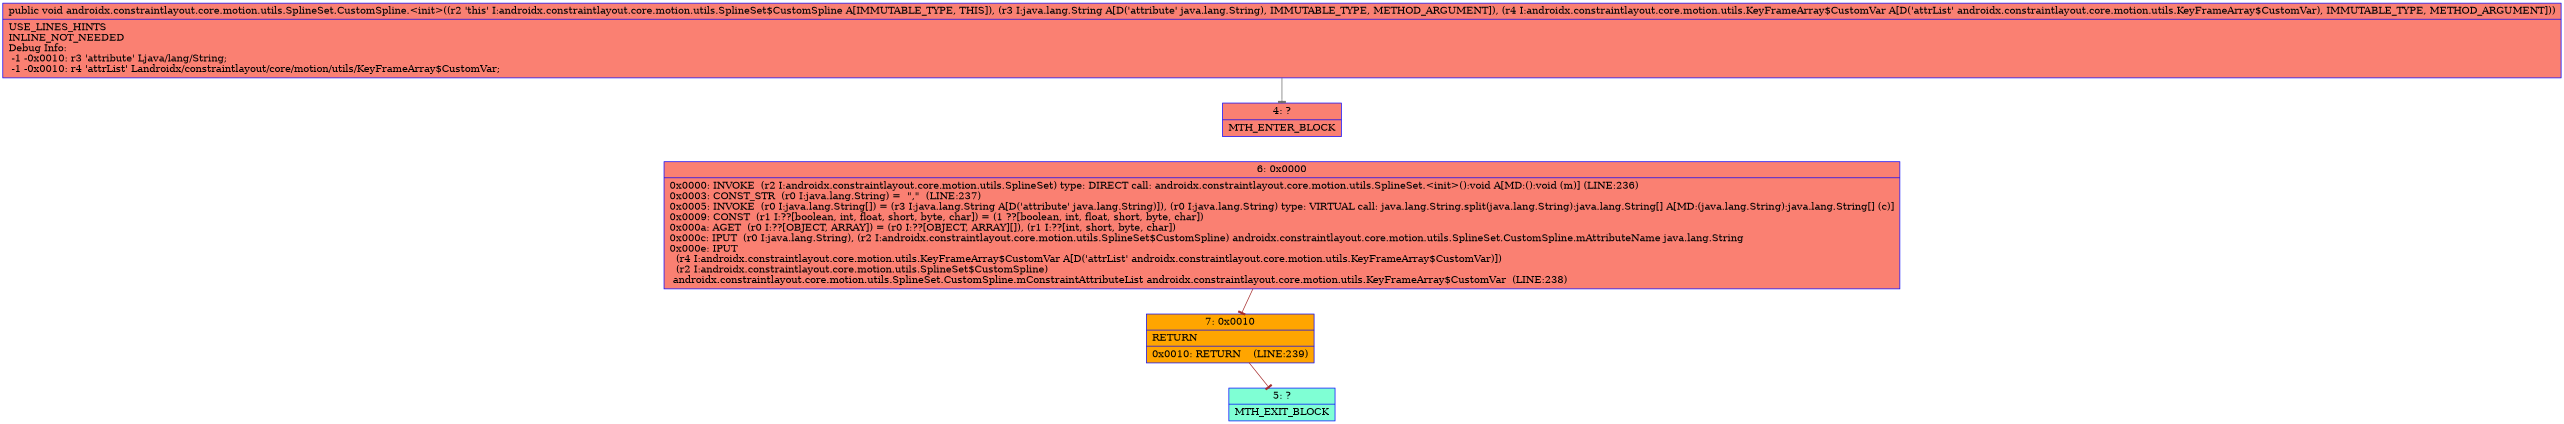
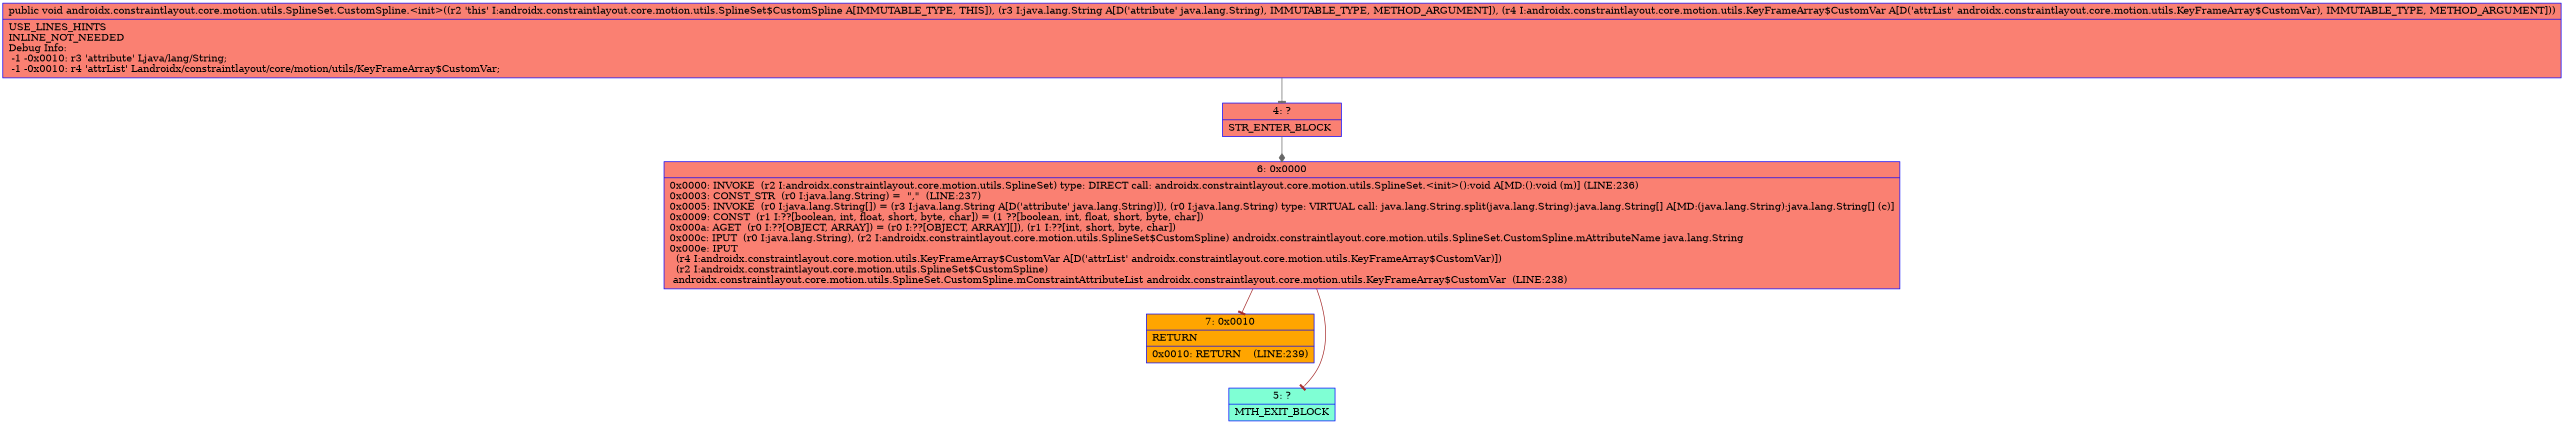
(1282, 128) -> (1280, 128)
none -> (1282, 145)
(1258, 374) -> (1325, 339)
